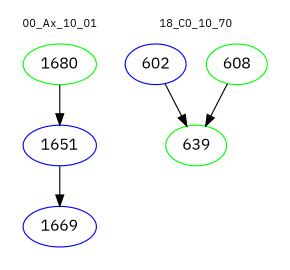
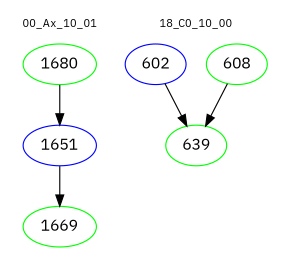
(196, 24) -> (196, 24)
(60, 227) -> (60, 227)
